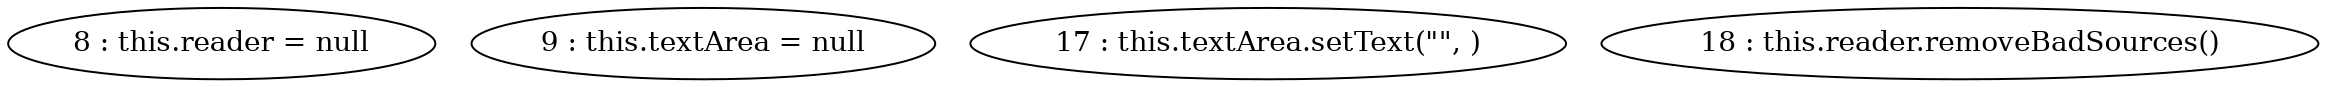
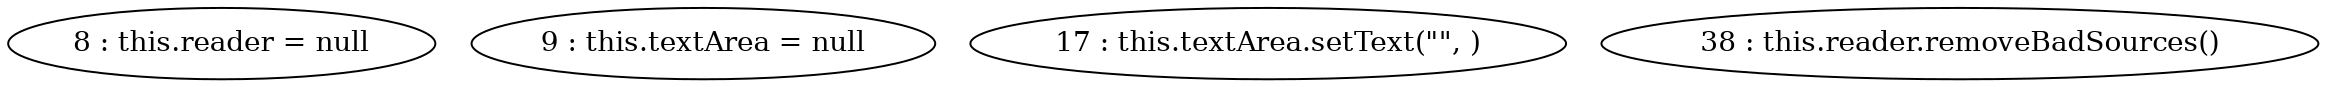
(1960, 44) -> (1960, 44)
